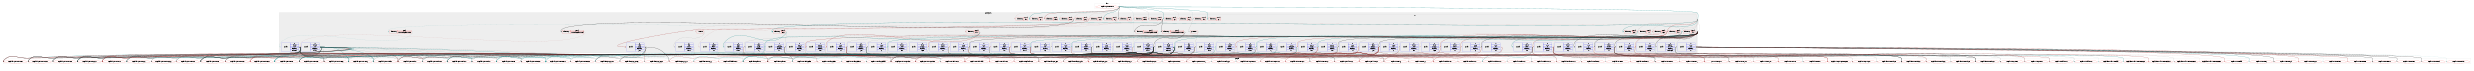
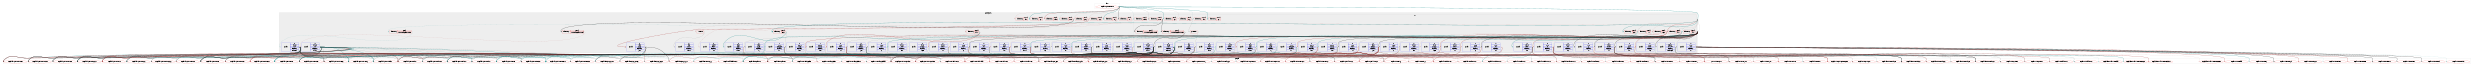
(1026, 62) -> (1026, 62)
(1618, 62) -> (1618, 62)
(2186, 62) -> none
